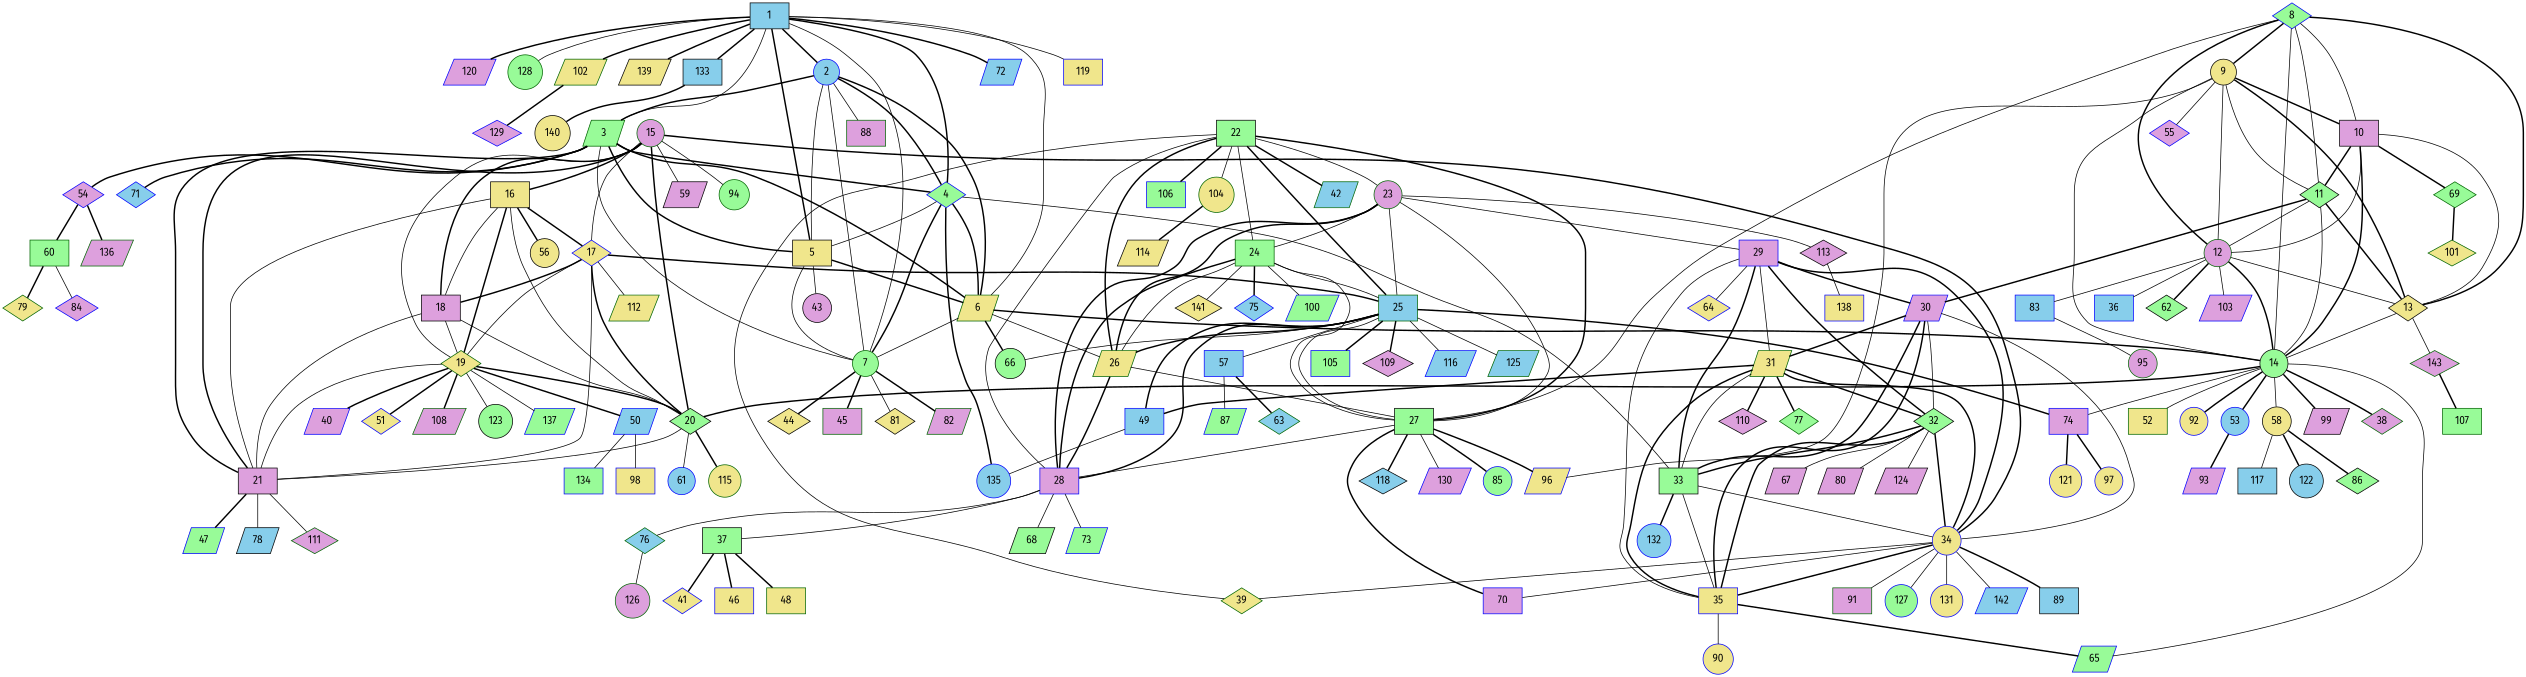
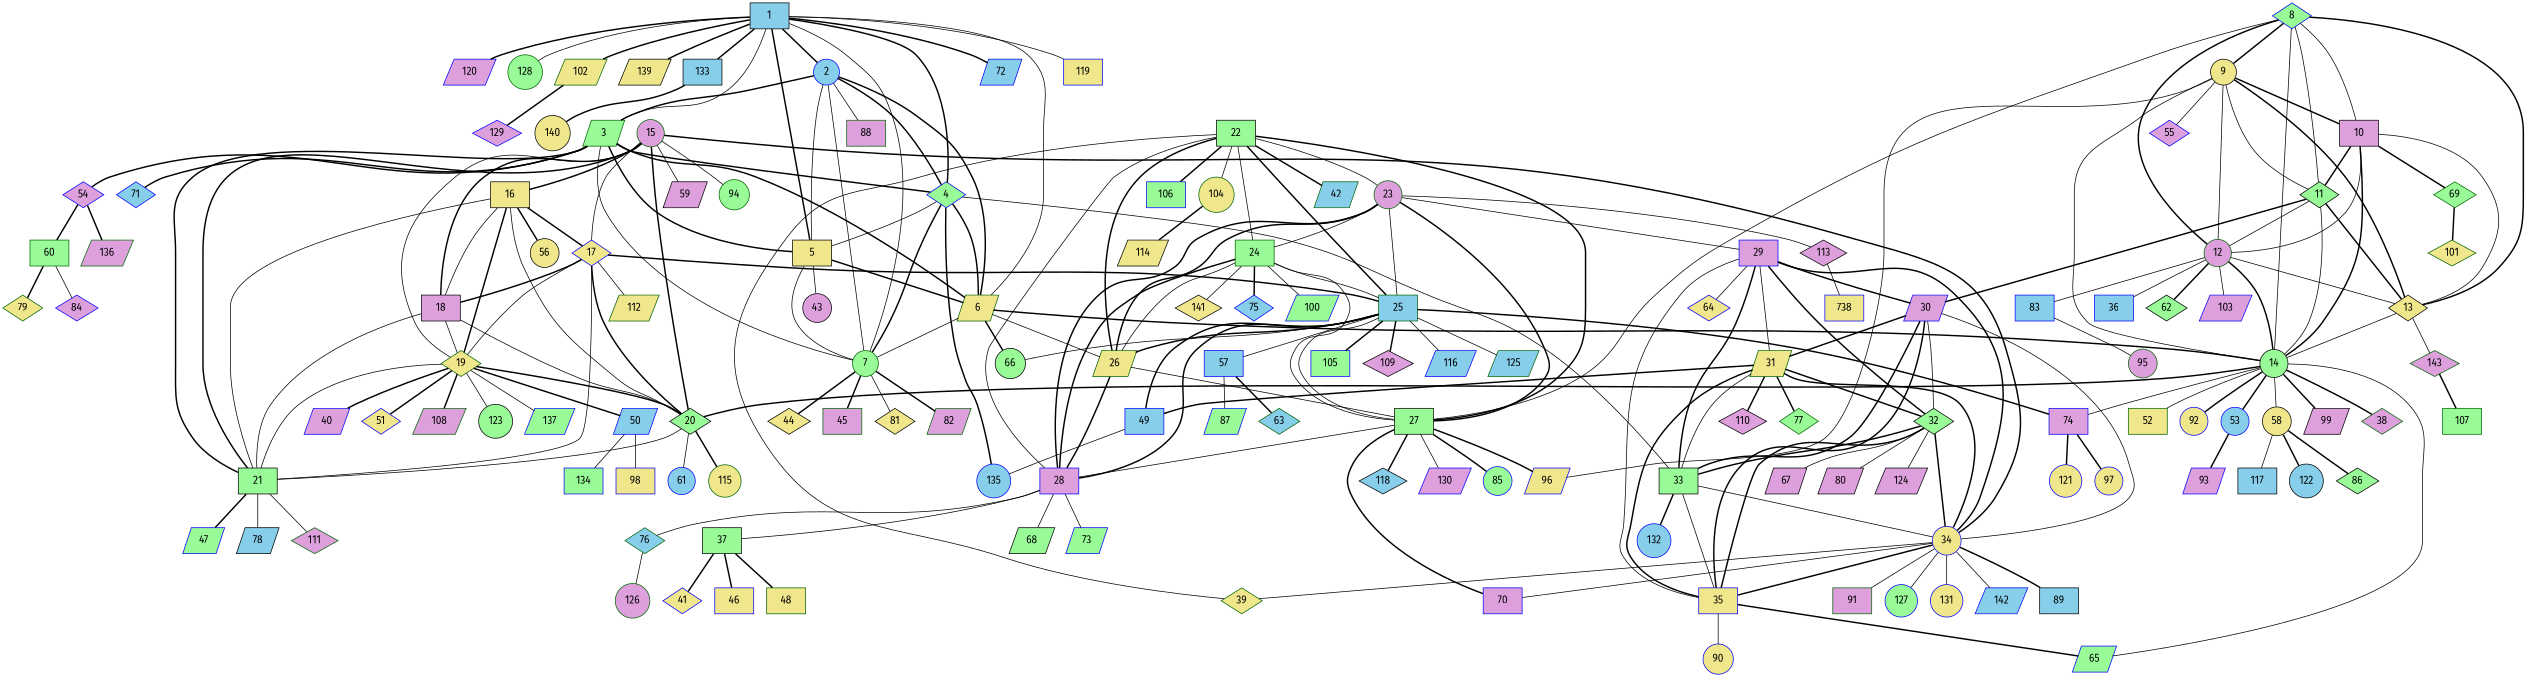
(1844, 308) -> (1844, 308)
(1532, 325) -> (1532, 325)
(258, 481) -> (258, 481)
